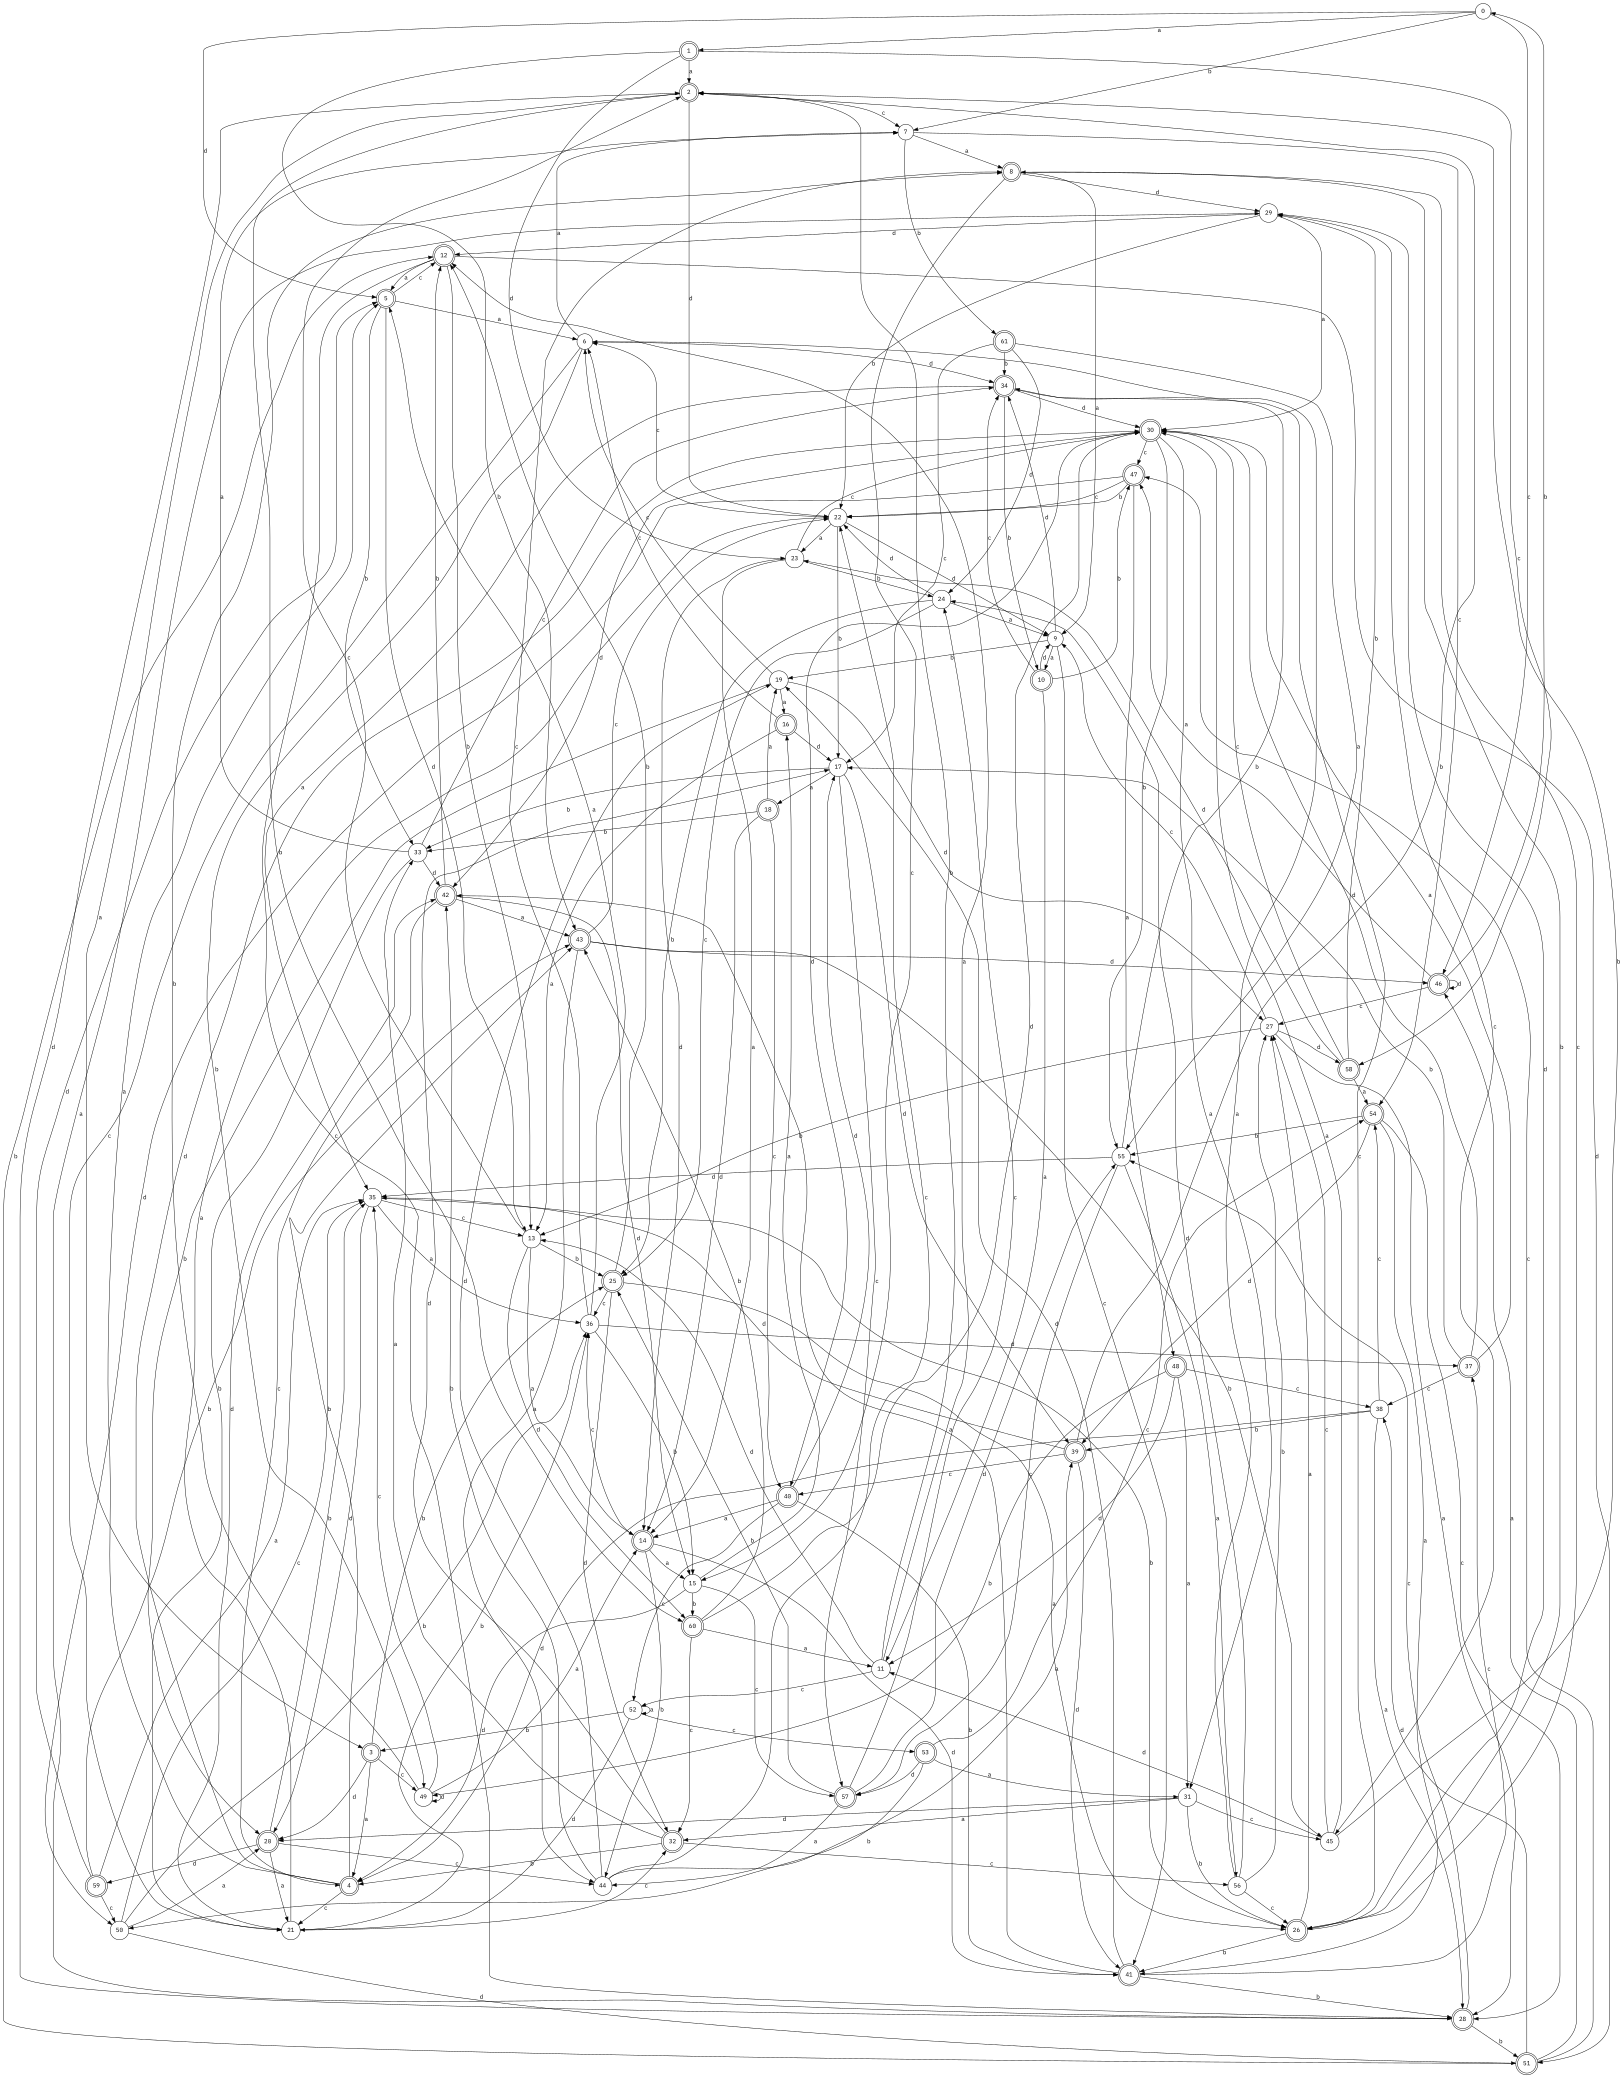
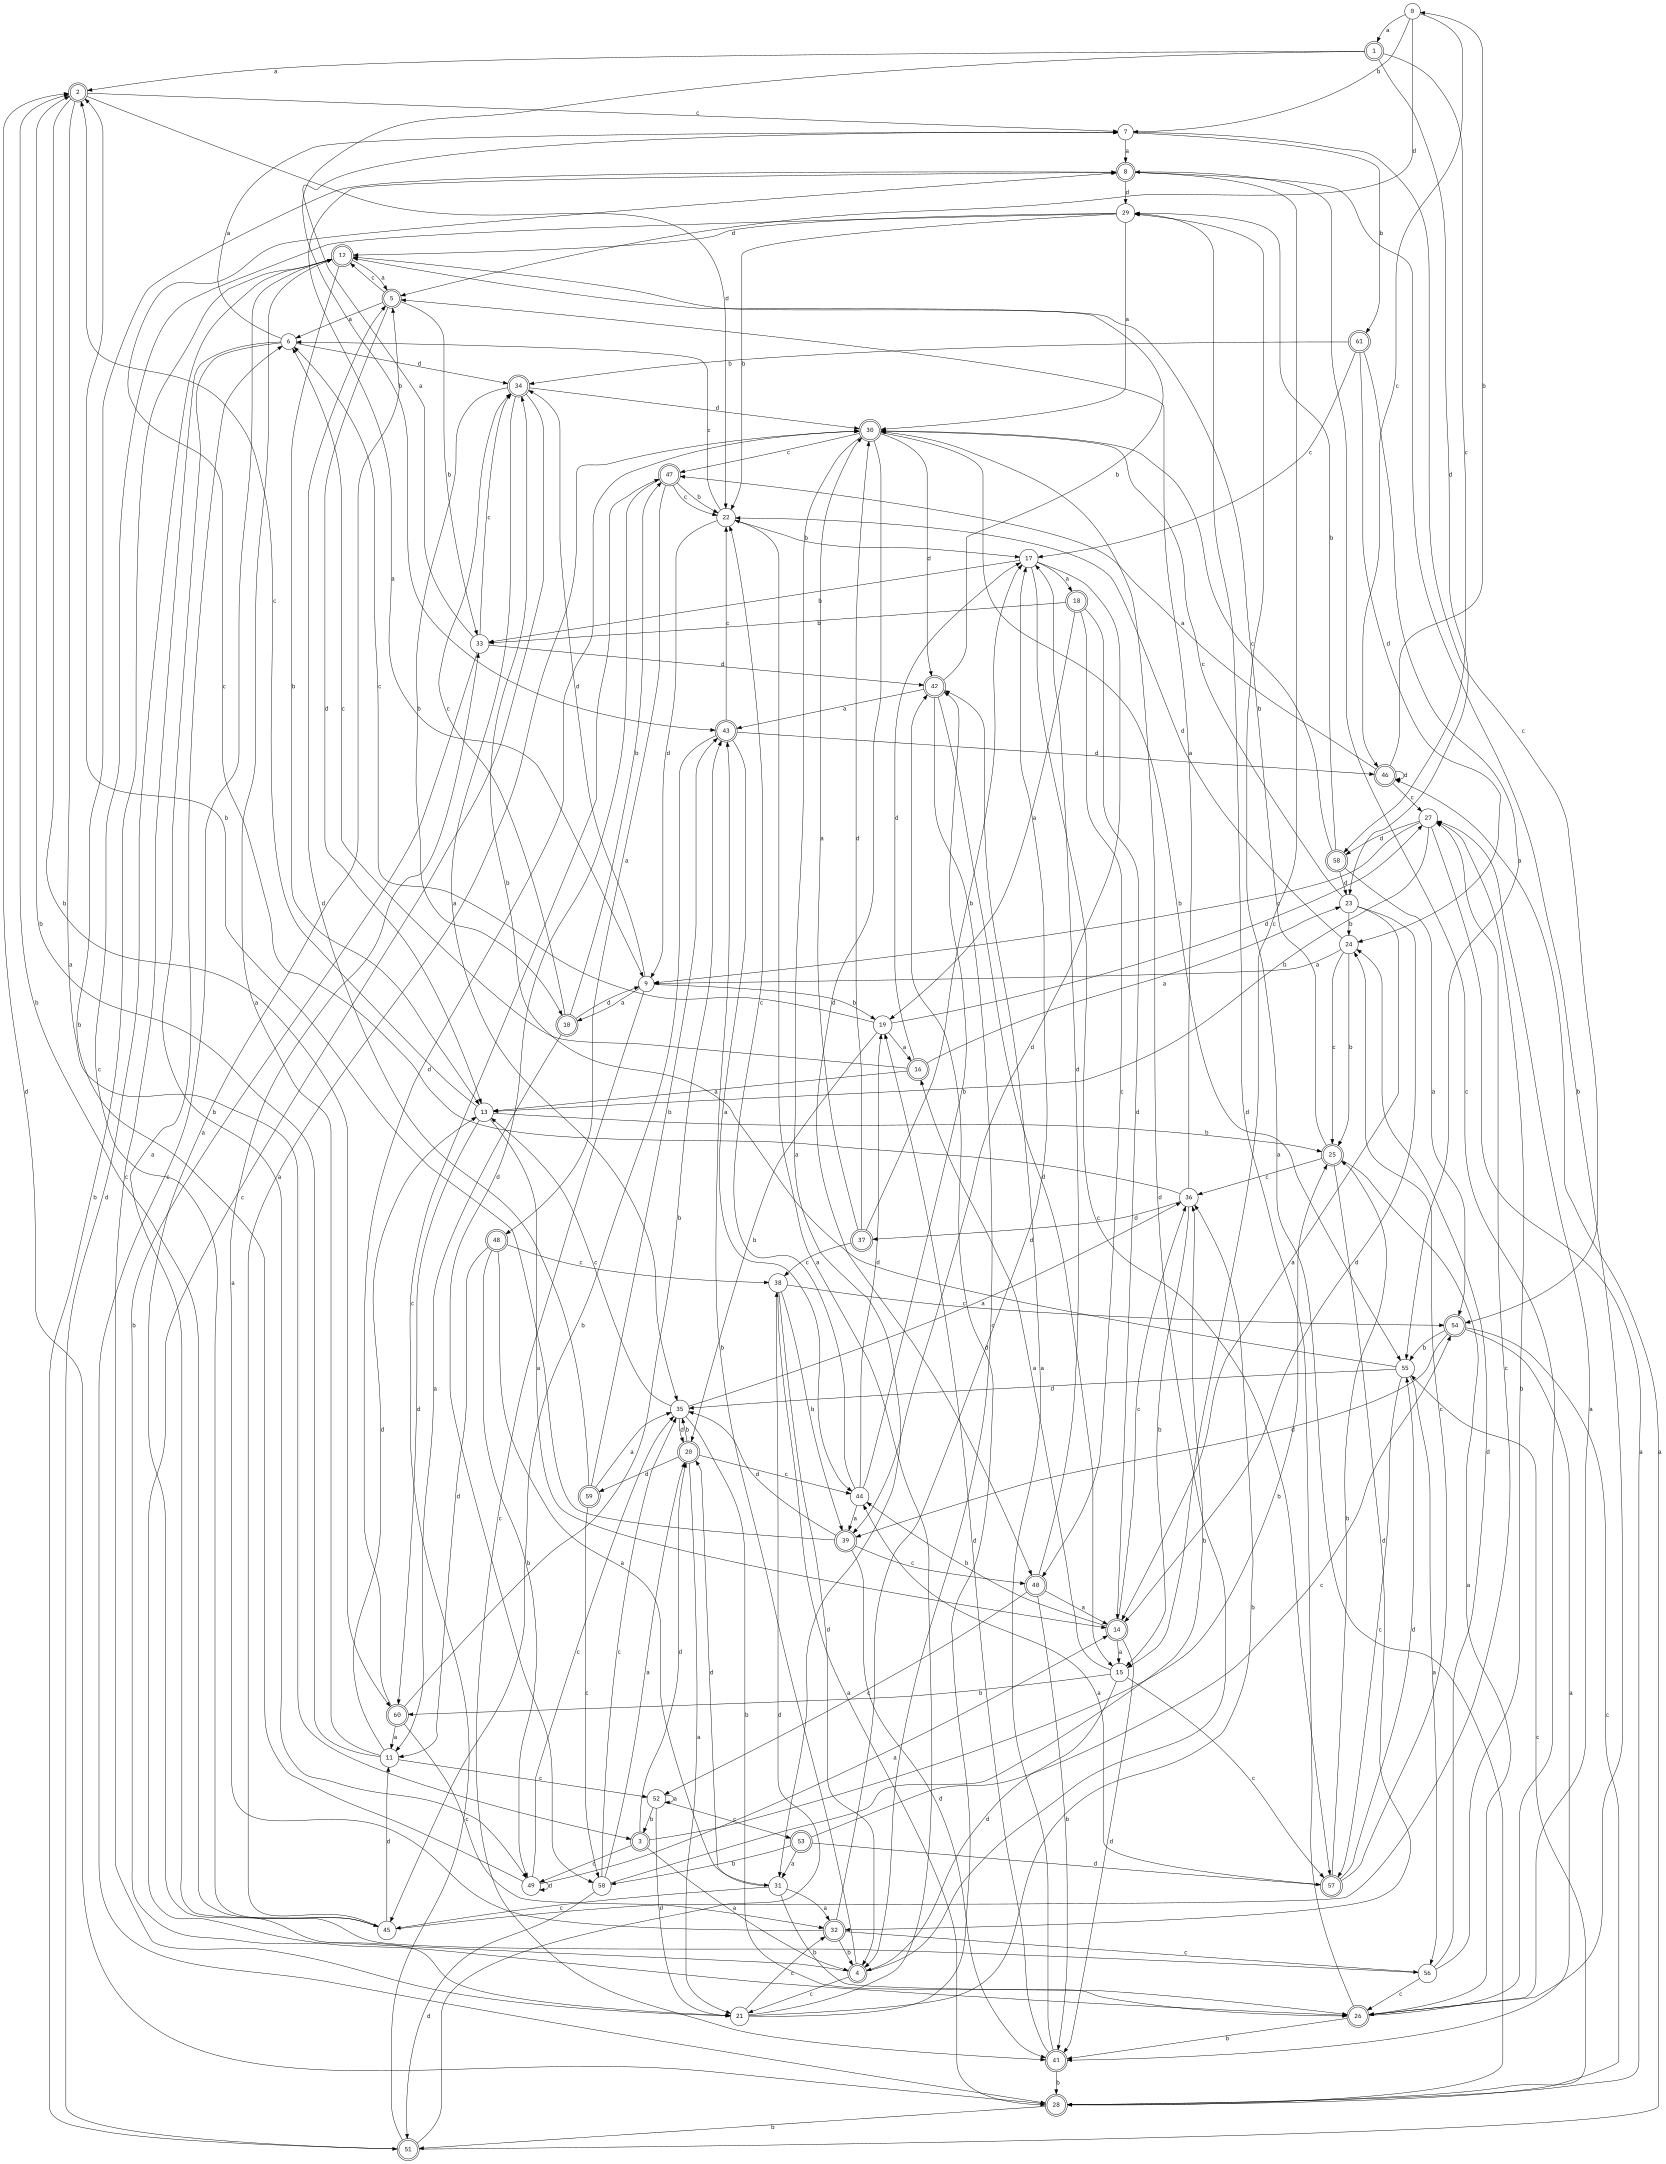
(818, 537) -> (1131, 986)
(1506, 1830) -> none
